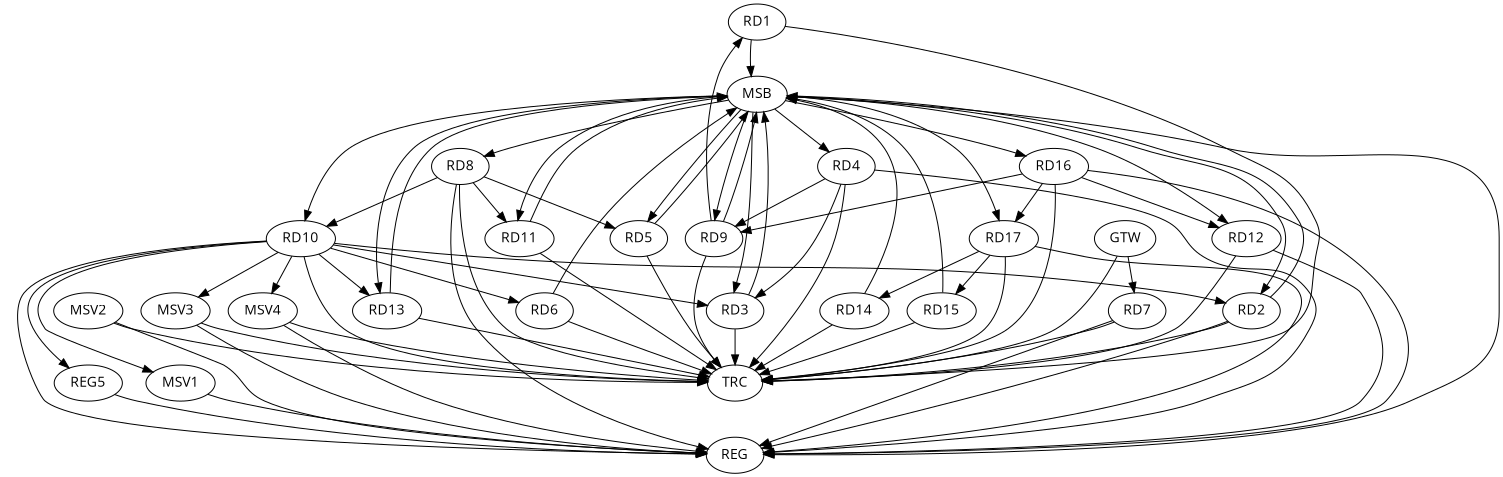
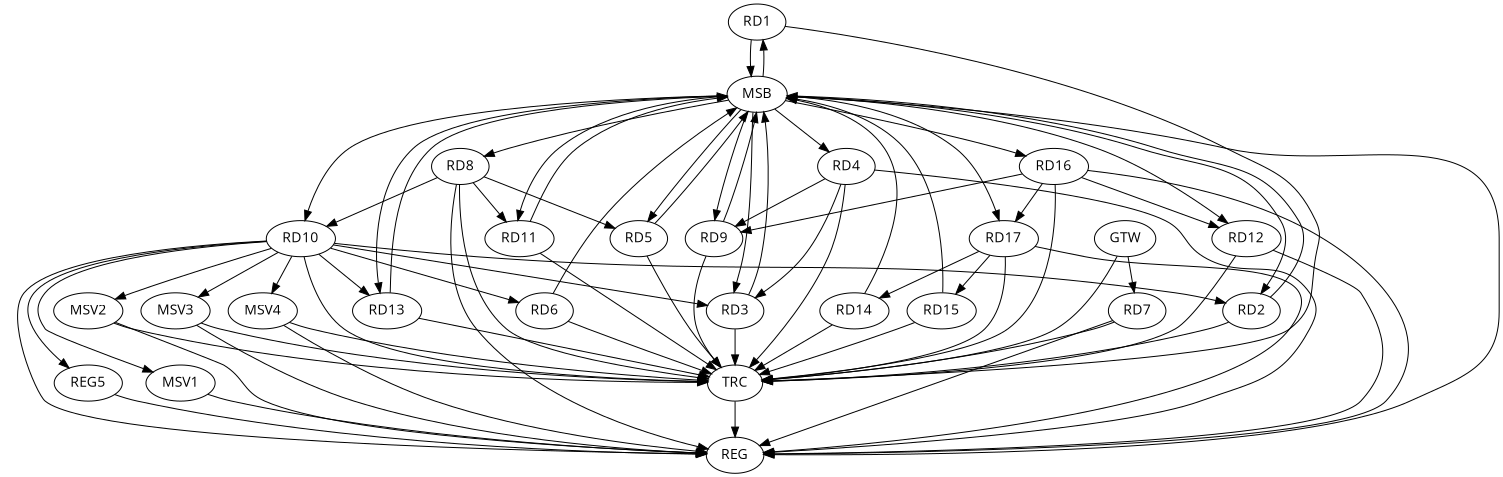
(709, 117) -> (764, 63)
none -> (198, 271)
(1001, 389) -> (735, 414)
